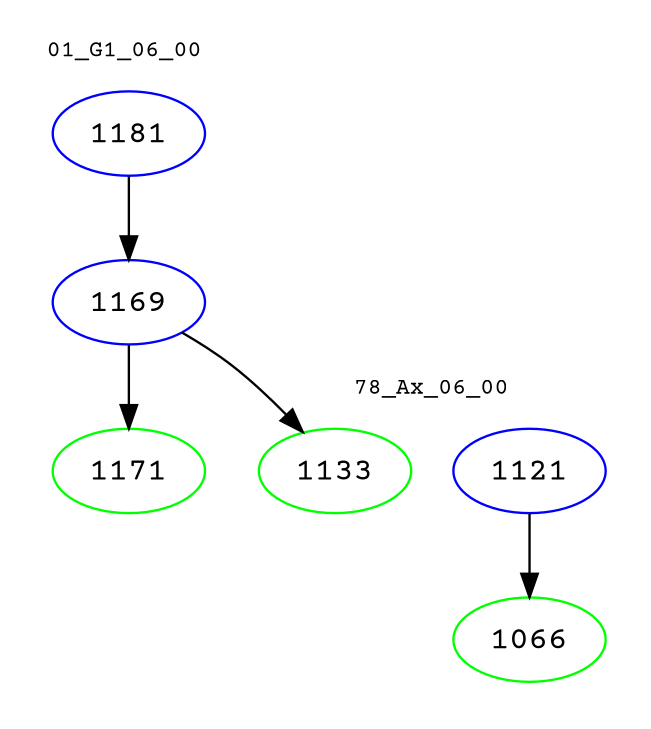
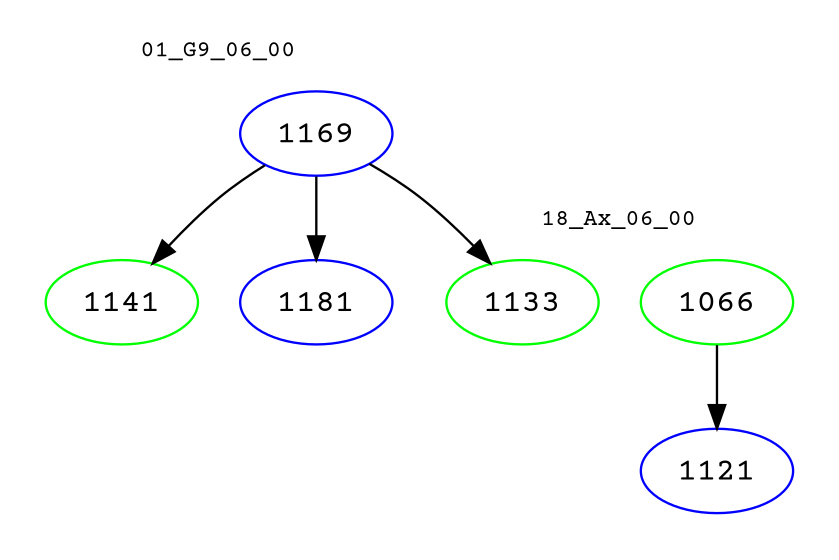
(125, 50) -> (219, 50)
(129, 206) -> (316, 206)
(432, 388) -> (620, 219)
(129, 471) -> (122, 302)
(530, 544) -> (717, 375)
